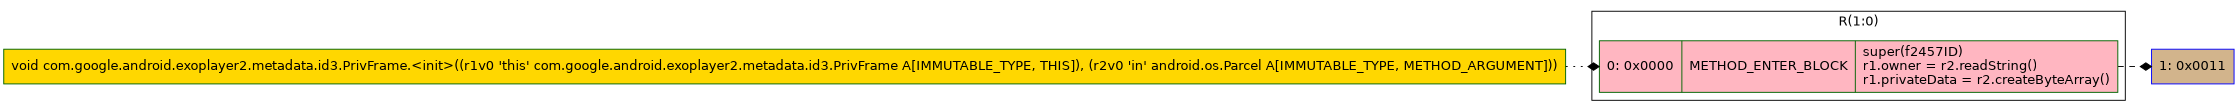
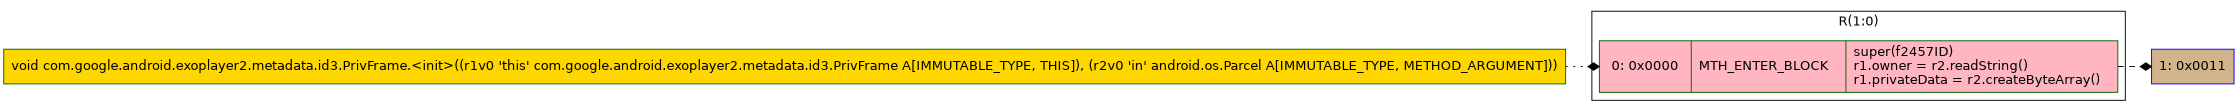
(1769, 66) -> (1764, 66)
